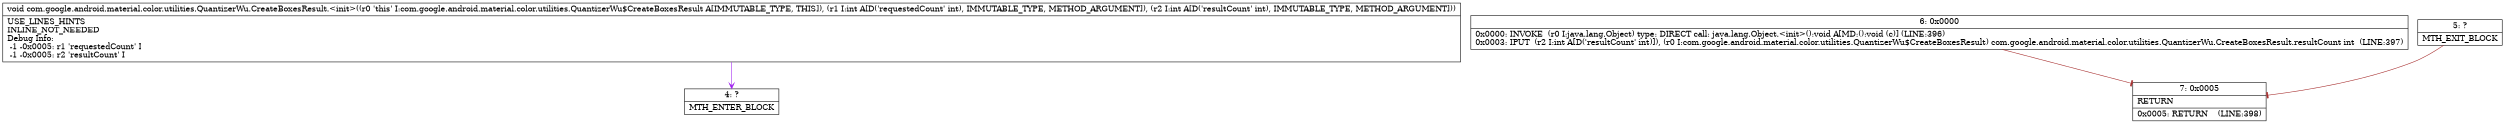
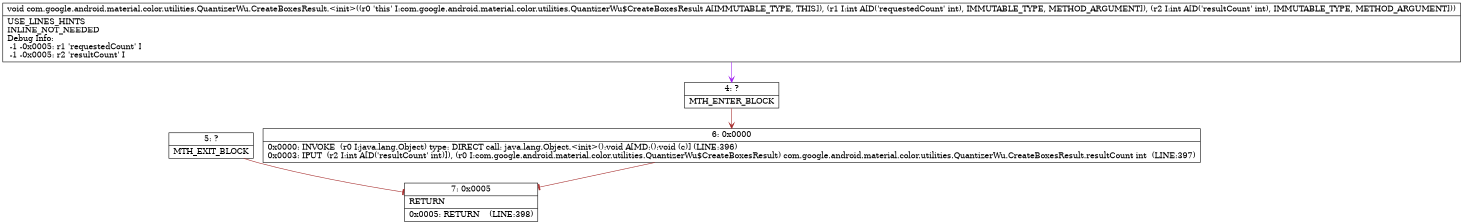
none -> (732, 116)
